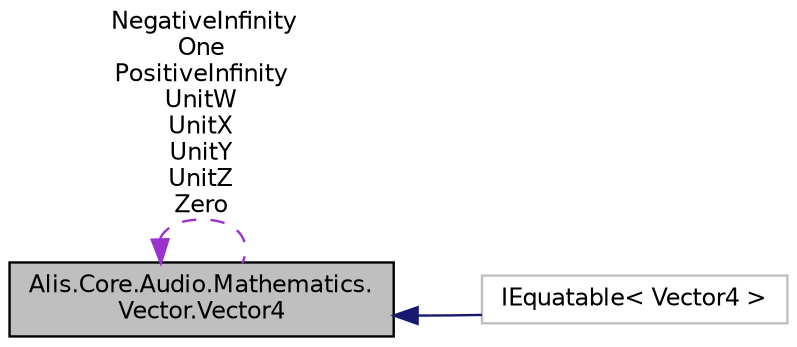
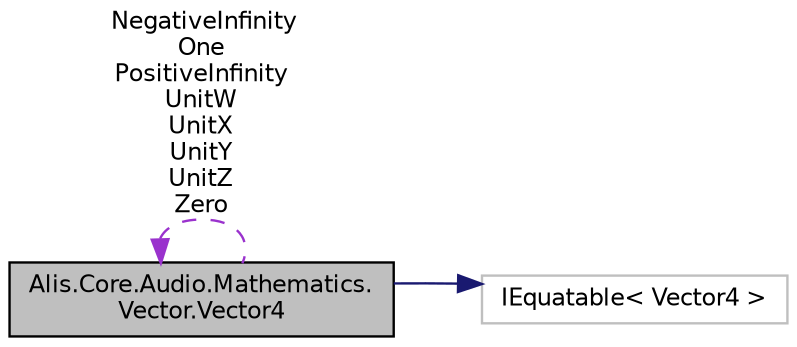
(450, 315) -> (426, 283)
